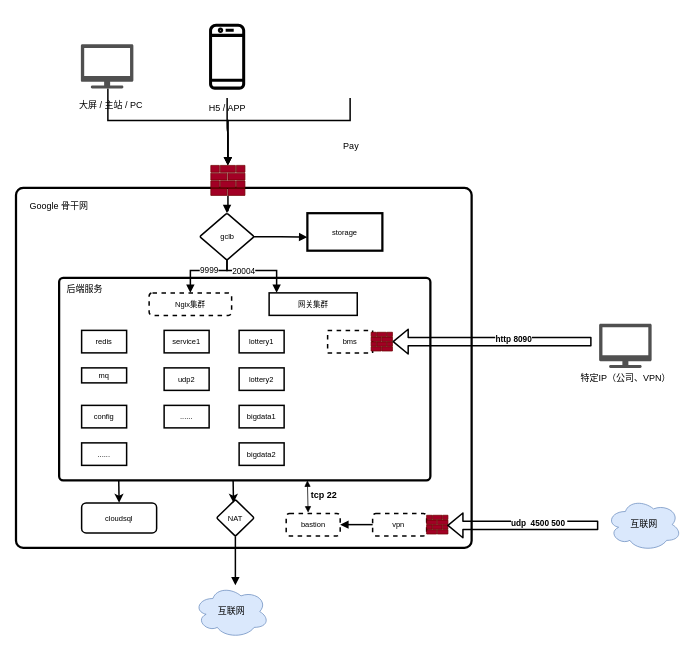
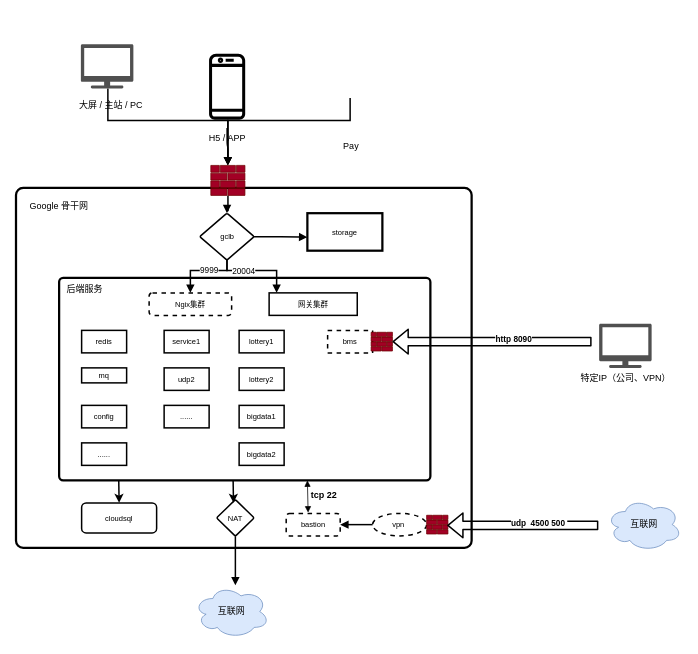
(227, 57) -> (227, 87)
(399, 525) -> (399, 525)
